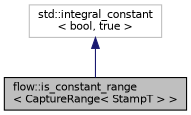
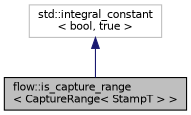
(95, 94) -> (95, 94)
